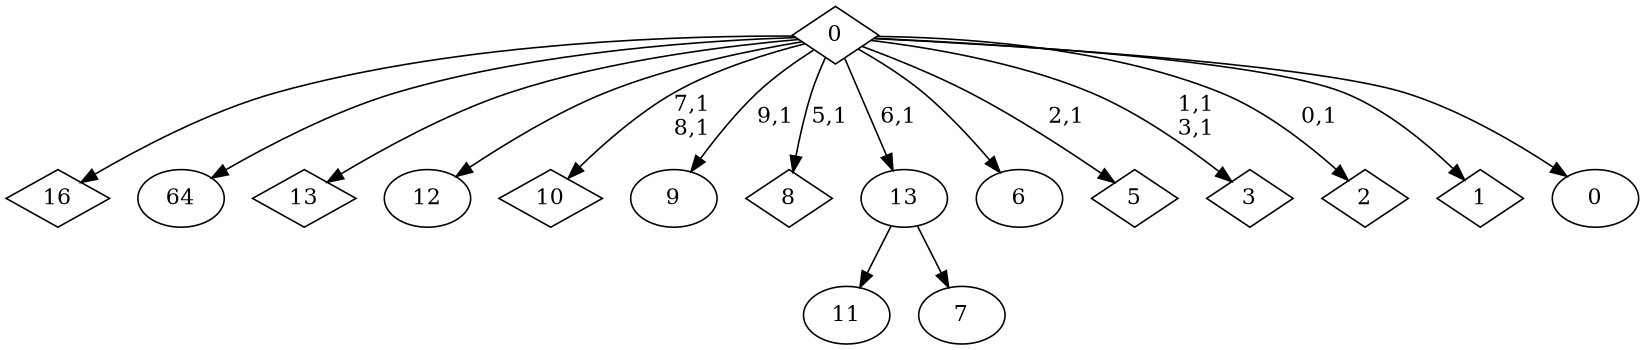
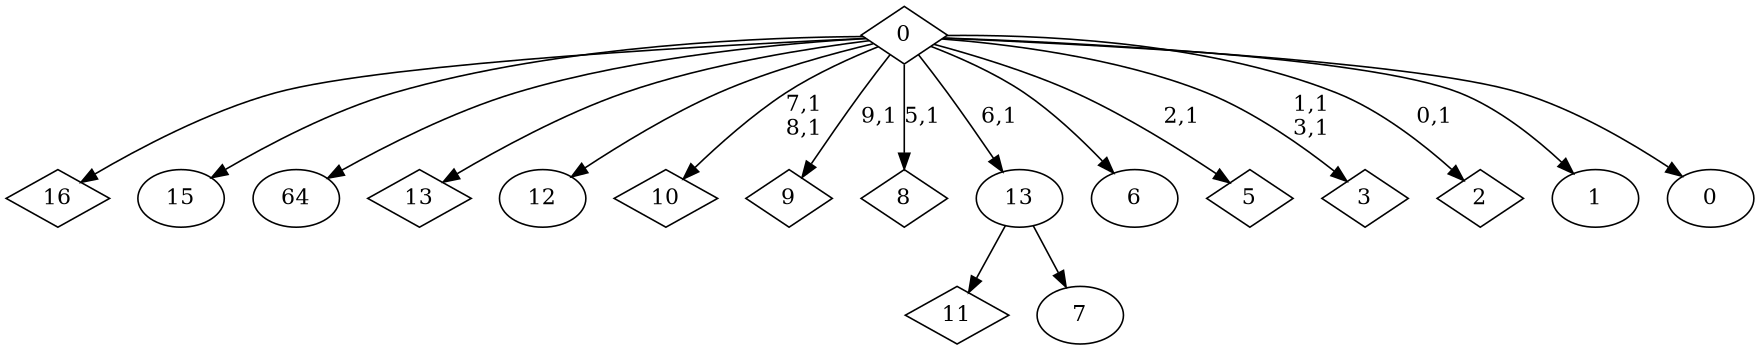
none -> (181, 198)
(674, 198) -> (789, 198)
(1480, 198) -> (1595, 198)
(847, 315) -> (957, 315)
